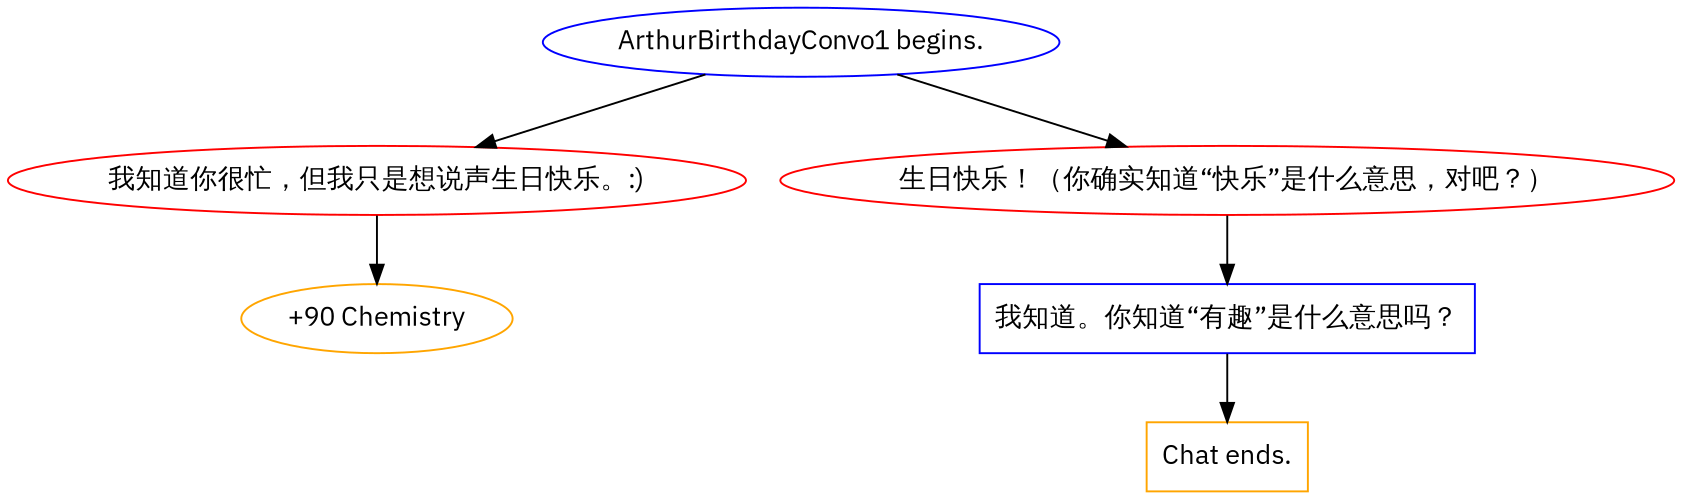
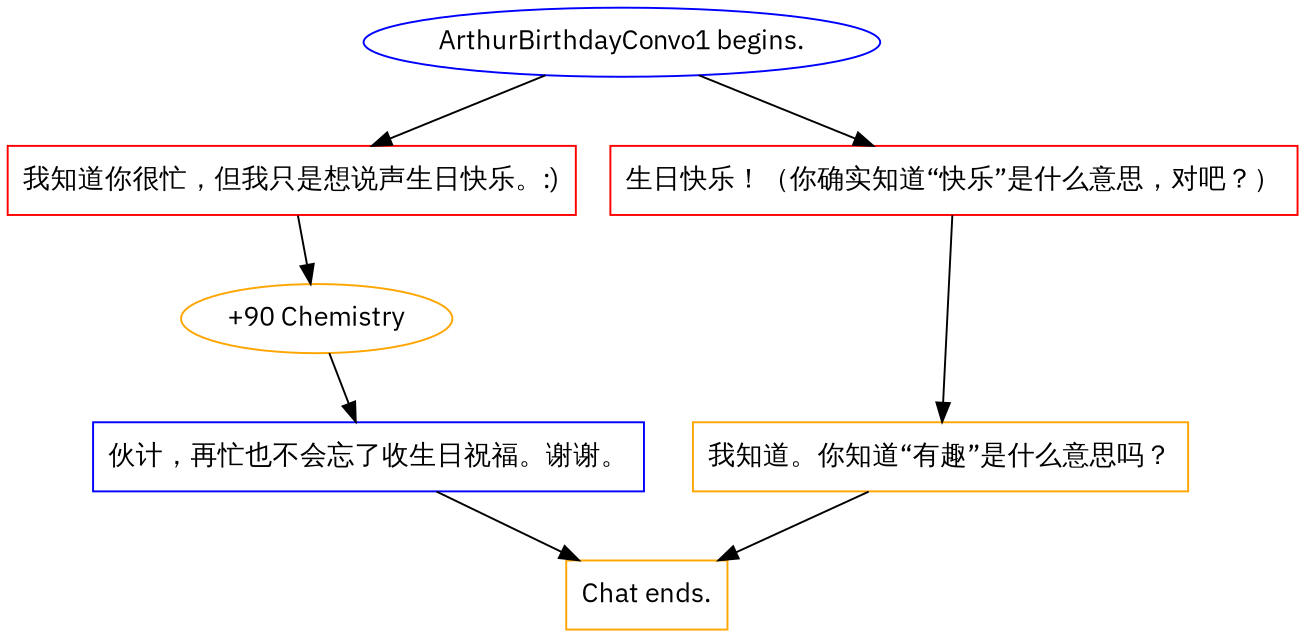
(377, 180) -> (292, 180)
(1227, 180) -> (954, 180)
(1227, 319) -> (941, 457)
none -> (369, 457)
